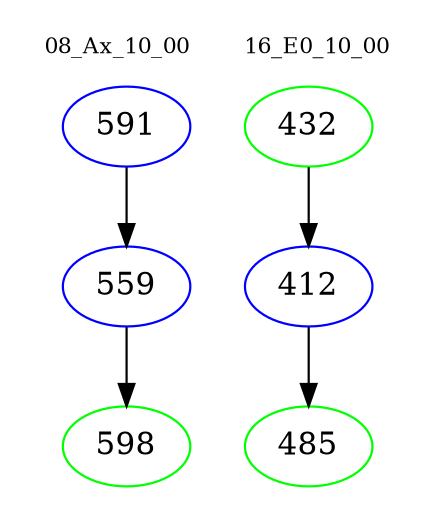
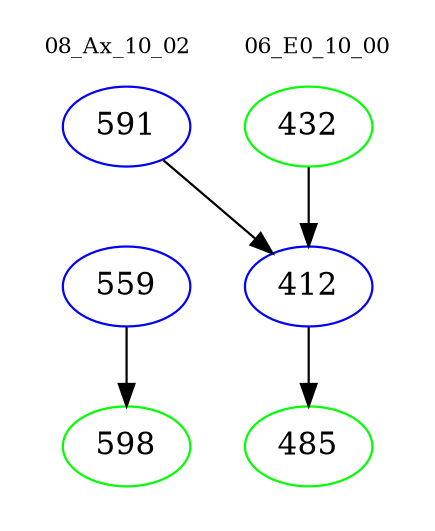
(118, 48) -> (118, 48)
(318, 48) -> (318, 48)
(127, 196) -> (193, 186)
